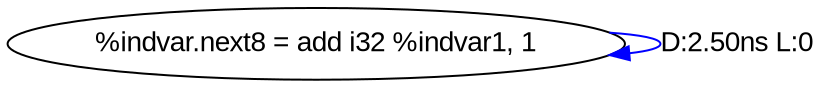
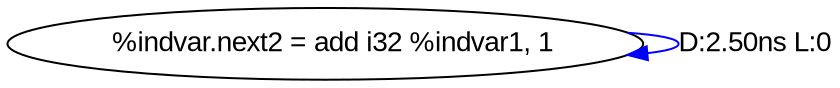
(316, 44) -> (325, 44)
